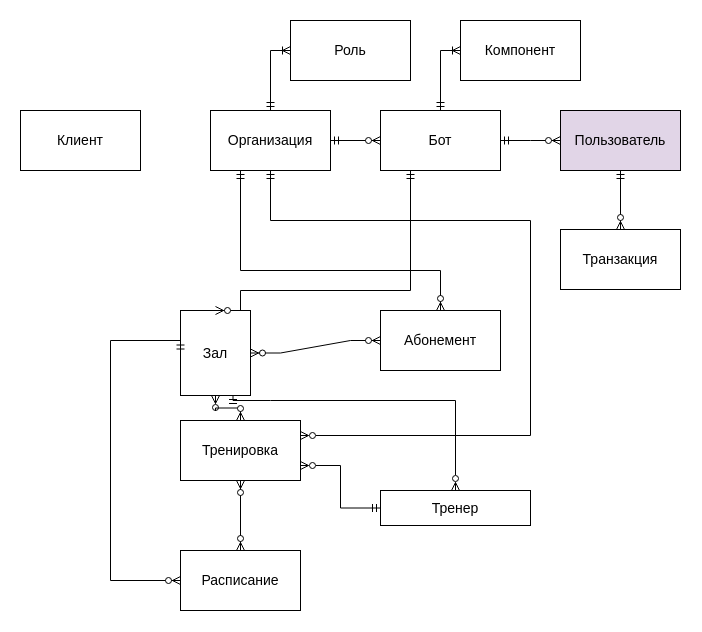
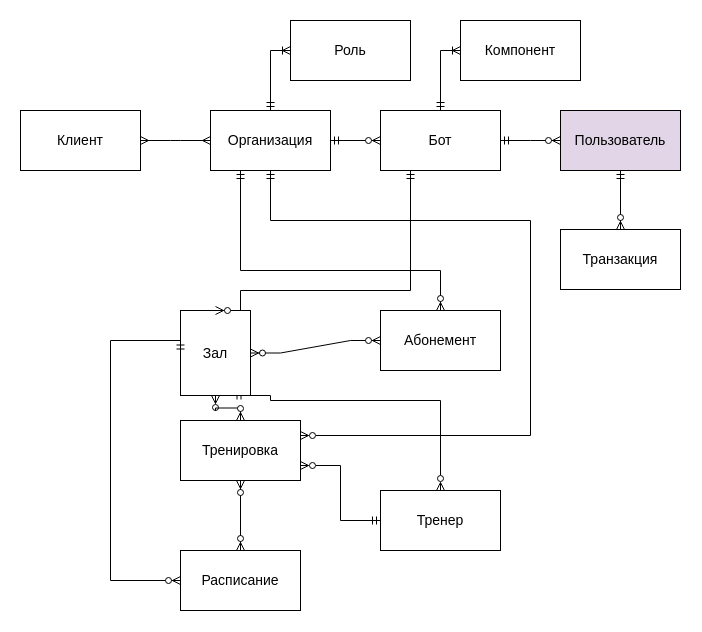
none -> (176, 141)
(456, 508) -> (441, 521)
